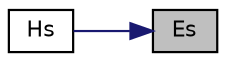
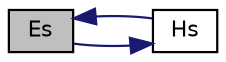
none -> (102, 46)
